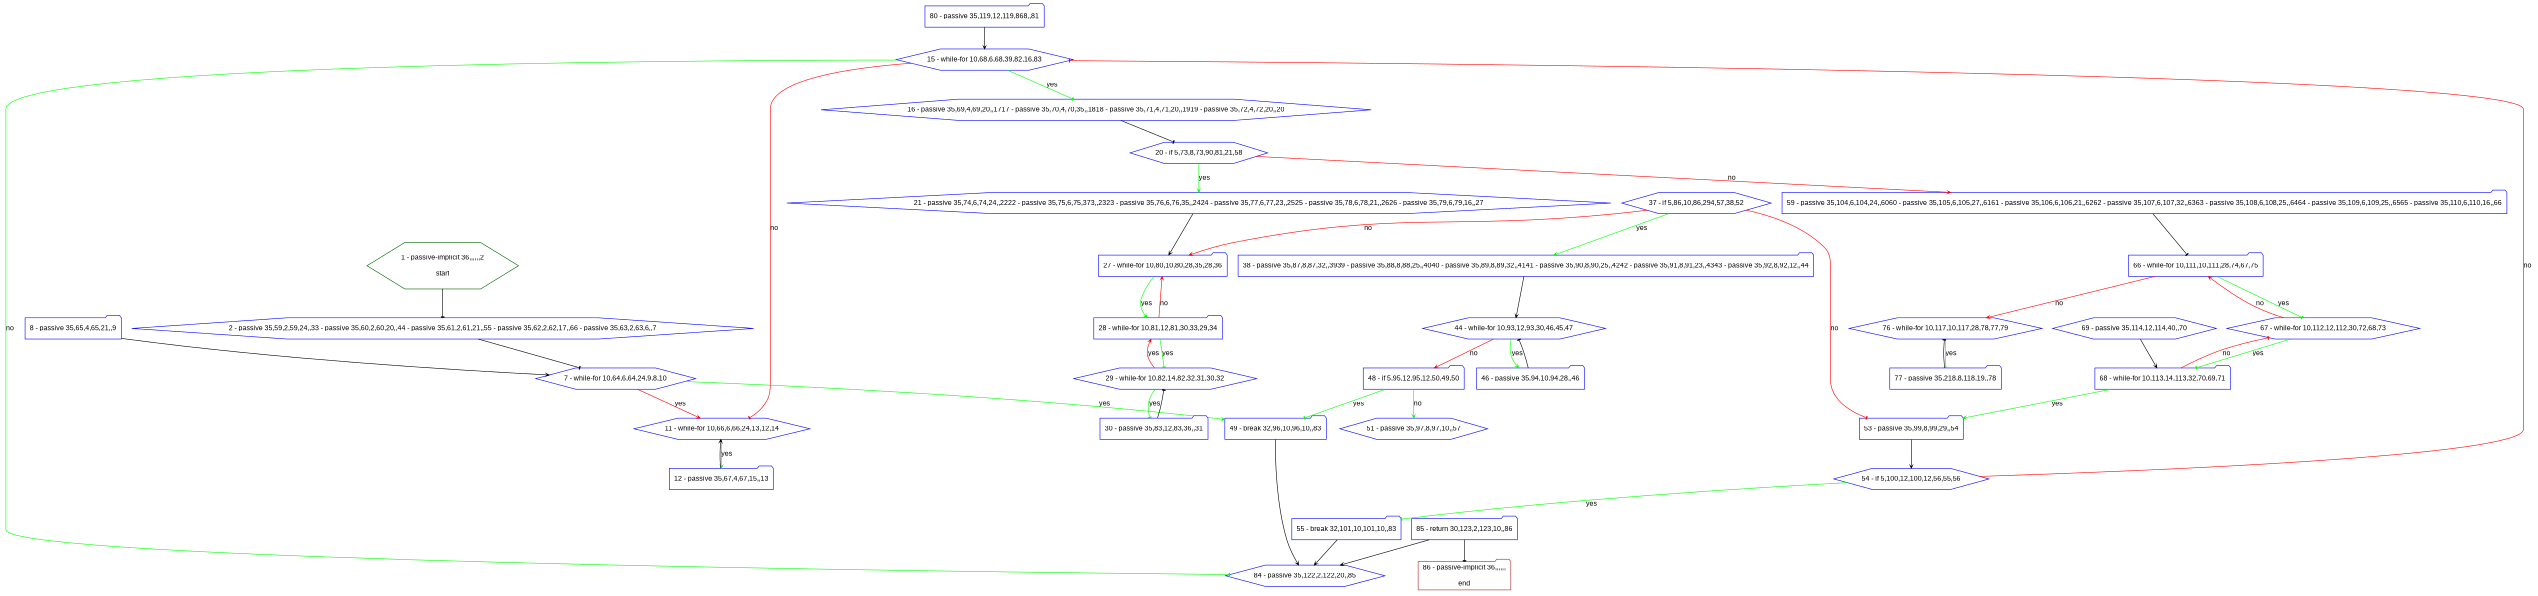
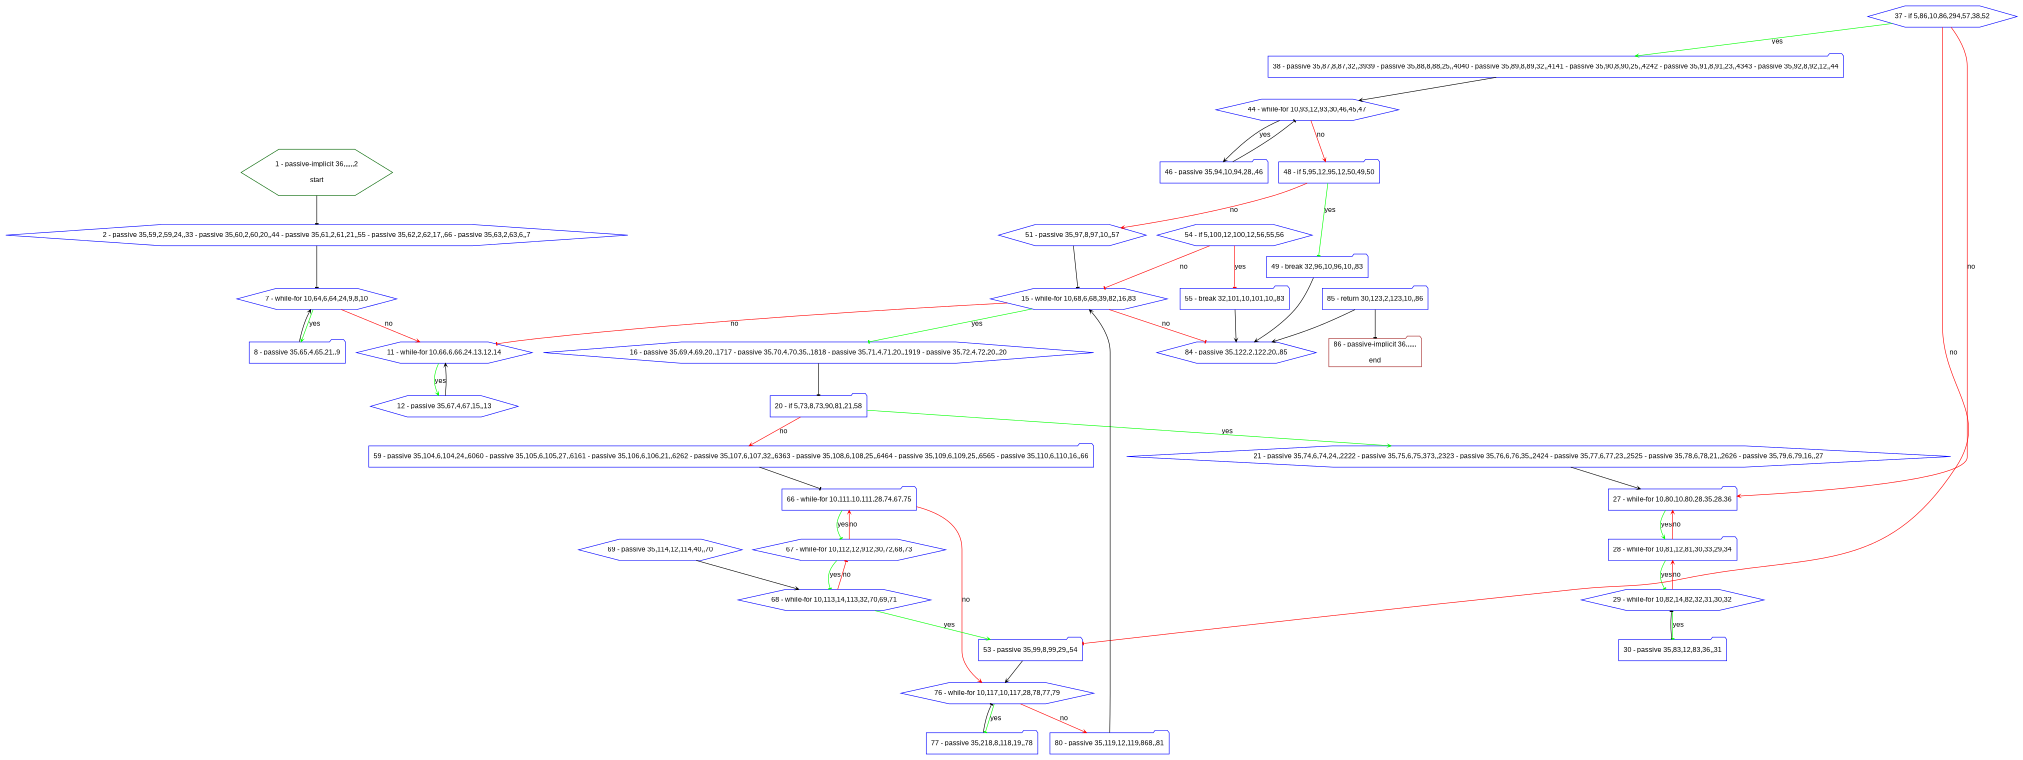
(1199, 153) -> (819, 406)
none -> (1076, 266)
(2323, 328) -> (849, 550)
(1511, 353) -> (1251, 137)
(1154, 354) -> (1677, 575)
(2163, 379) -> (834, 600)
(954, 396) -> (308, 324)
(1414, 402) -> (1217, 210)
(680, 404) -> (389, 324)
(1911, 452) -> (1015, 671)
(721, 479) -> (444, 406)
(6, 483) -> (1157, 326)
(1625, 497) -> (1235, 266)
none -> (1052, 718)
